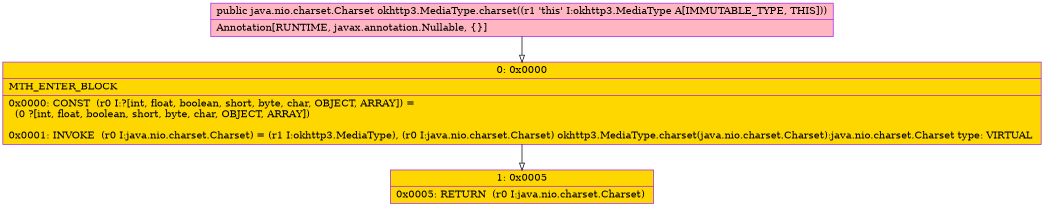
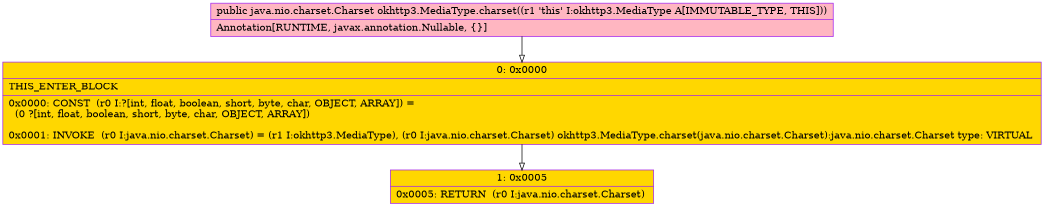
(63, 87) -> (63, 87)
